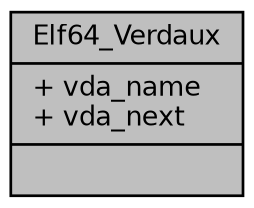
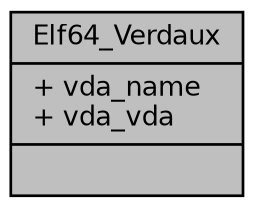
(109, 117) -> (104, 117)
